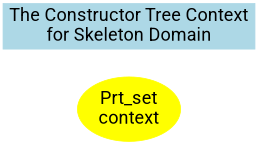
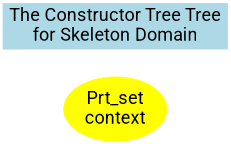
(129, 26) -> (115, 26)
